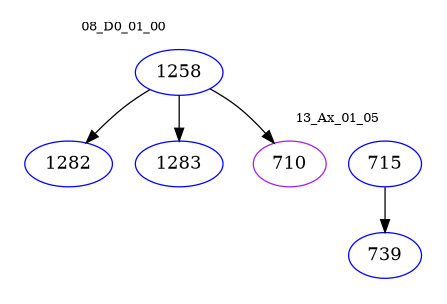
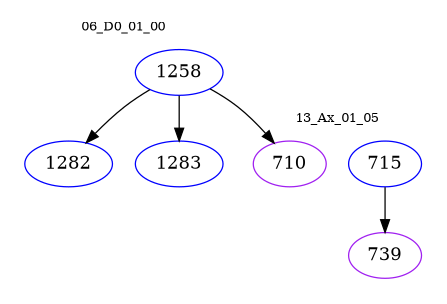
(124, 27) -> (124, 27)
(385, 255) -> (385, 255)
